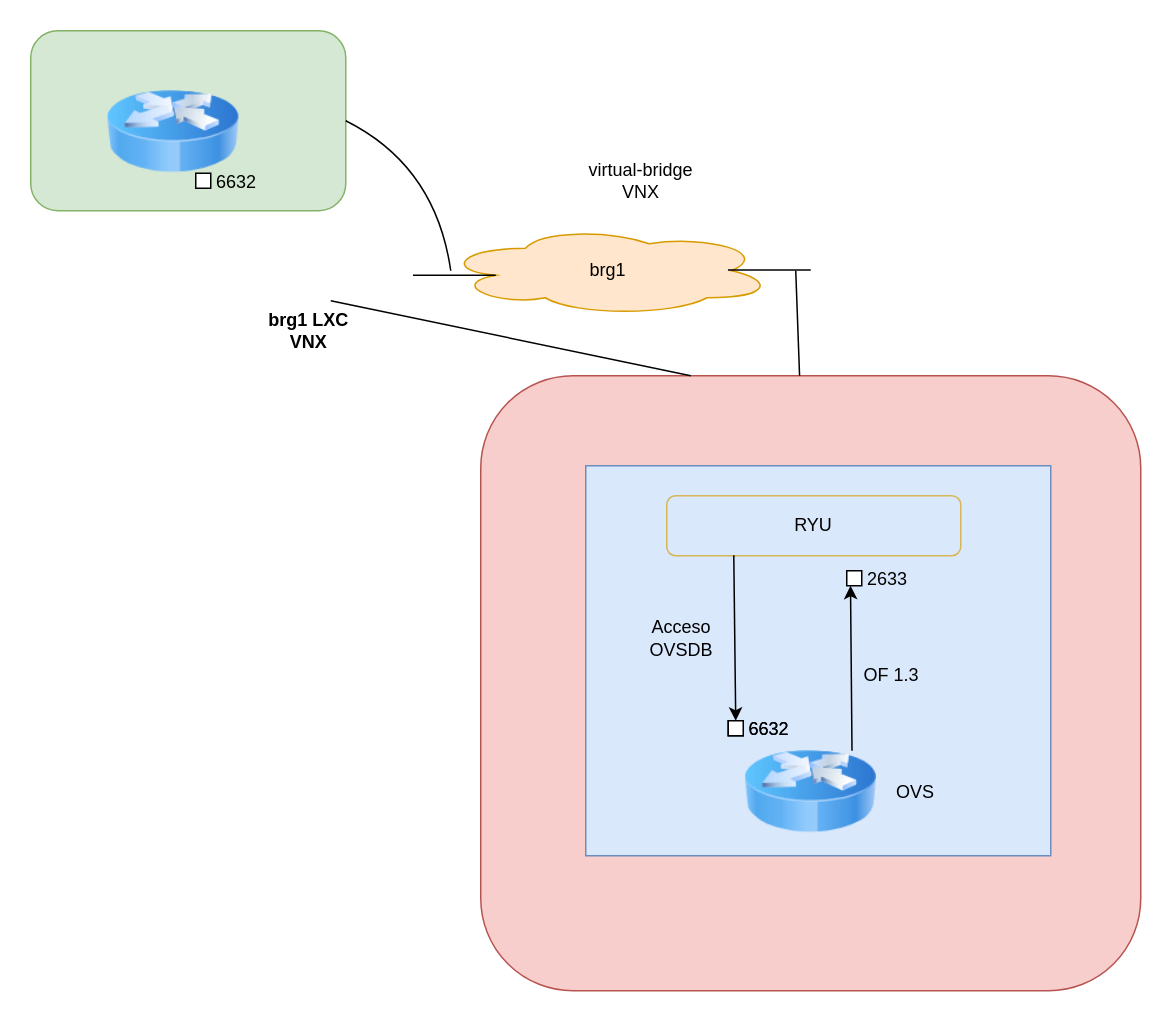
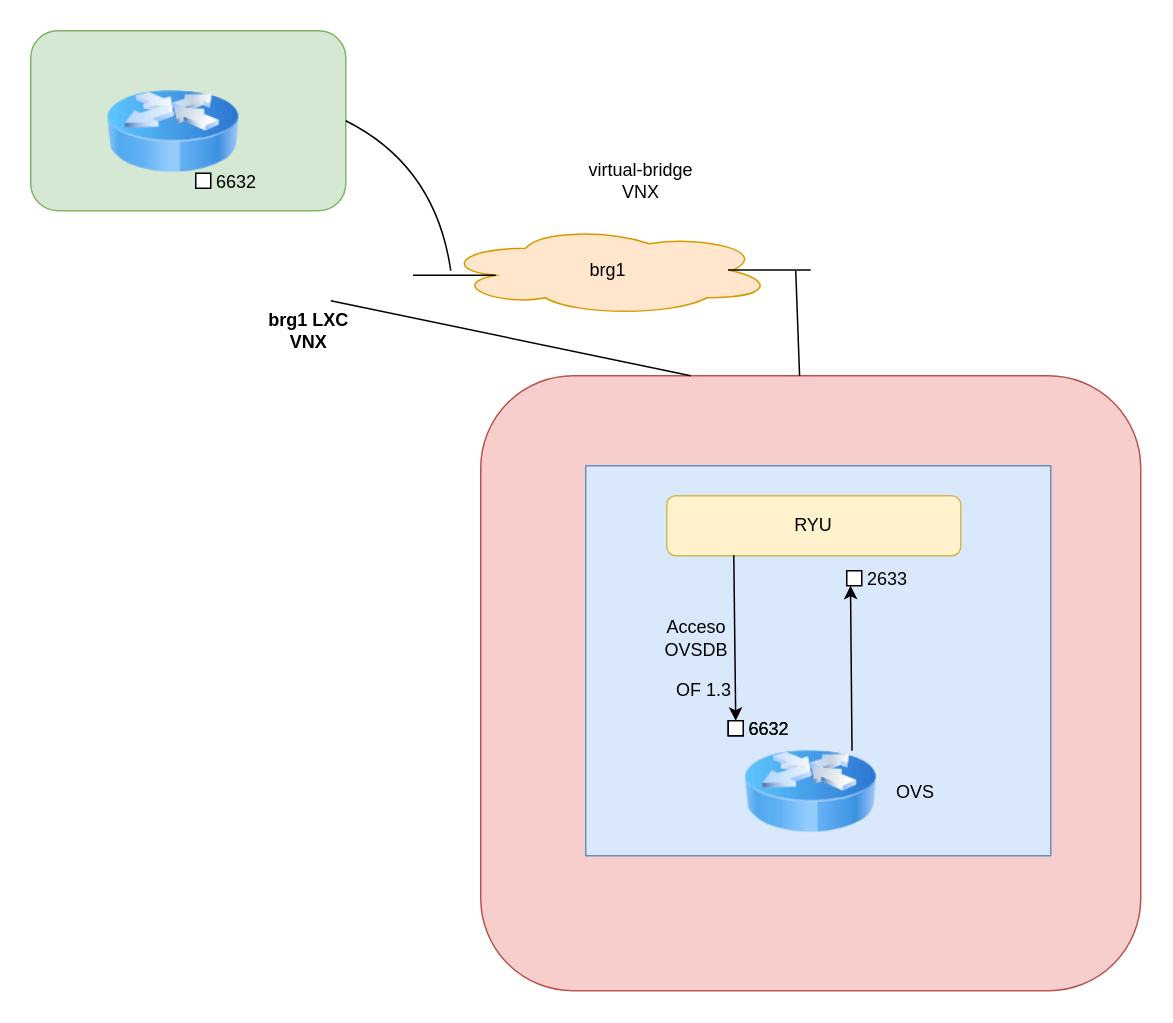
(814, 526) -> (814, 526)
(682, 638) -> (697, 638)
(892, 676) -> (704, 691)
